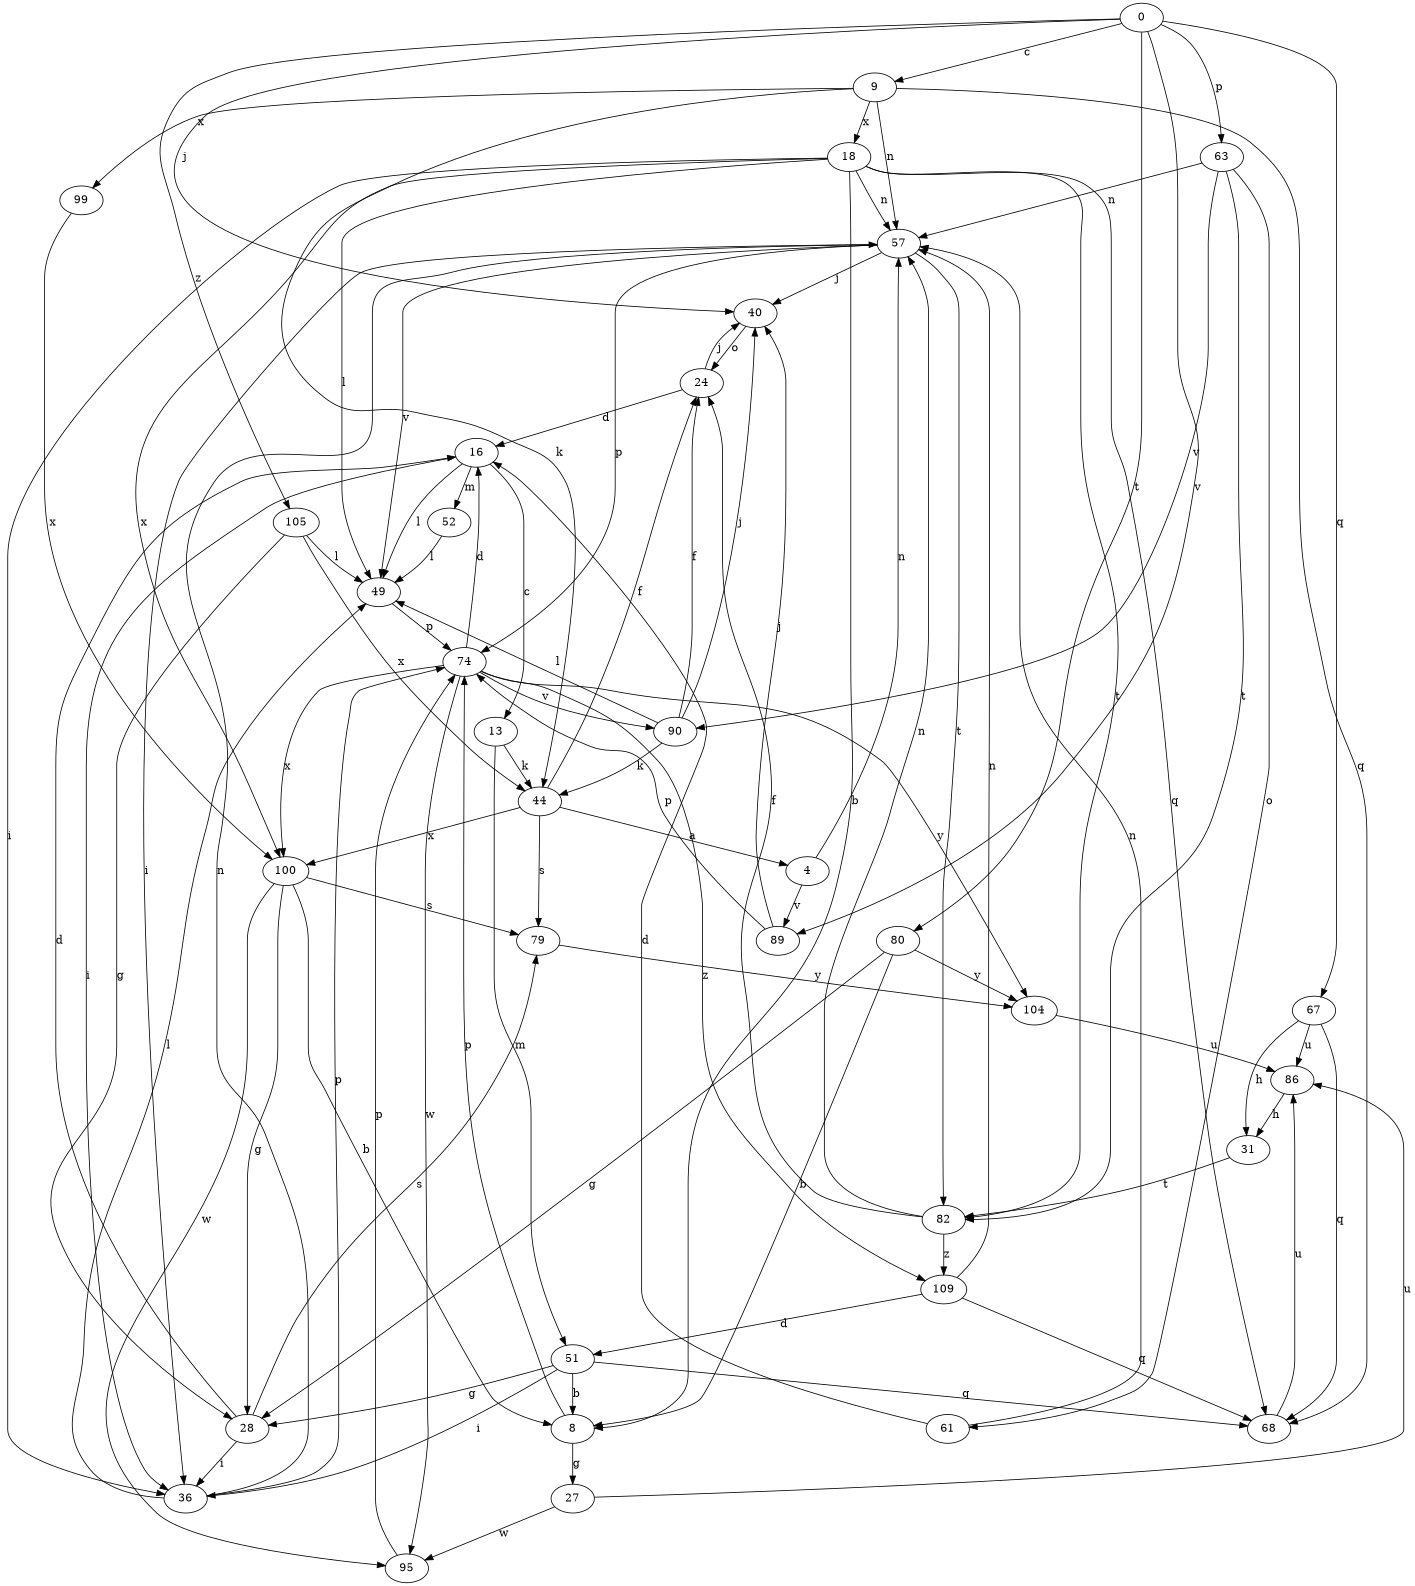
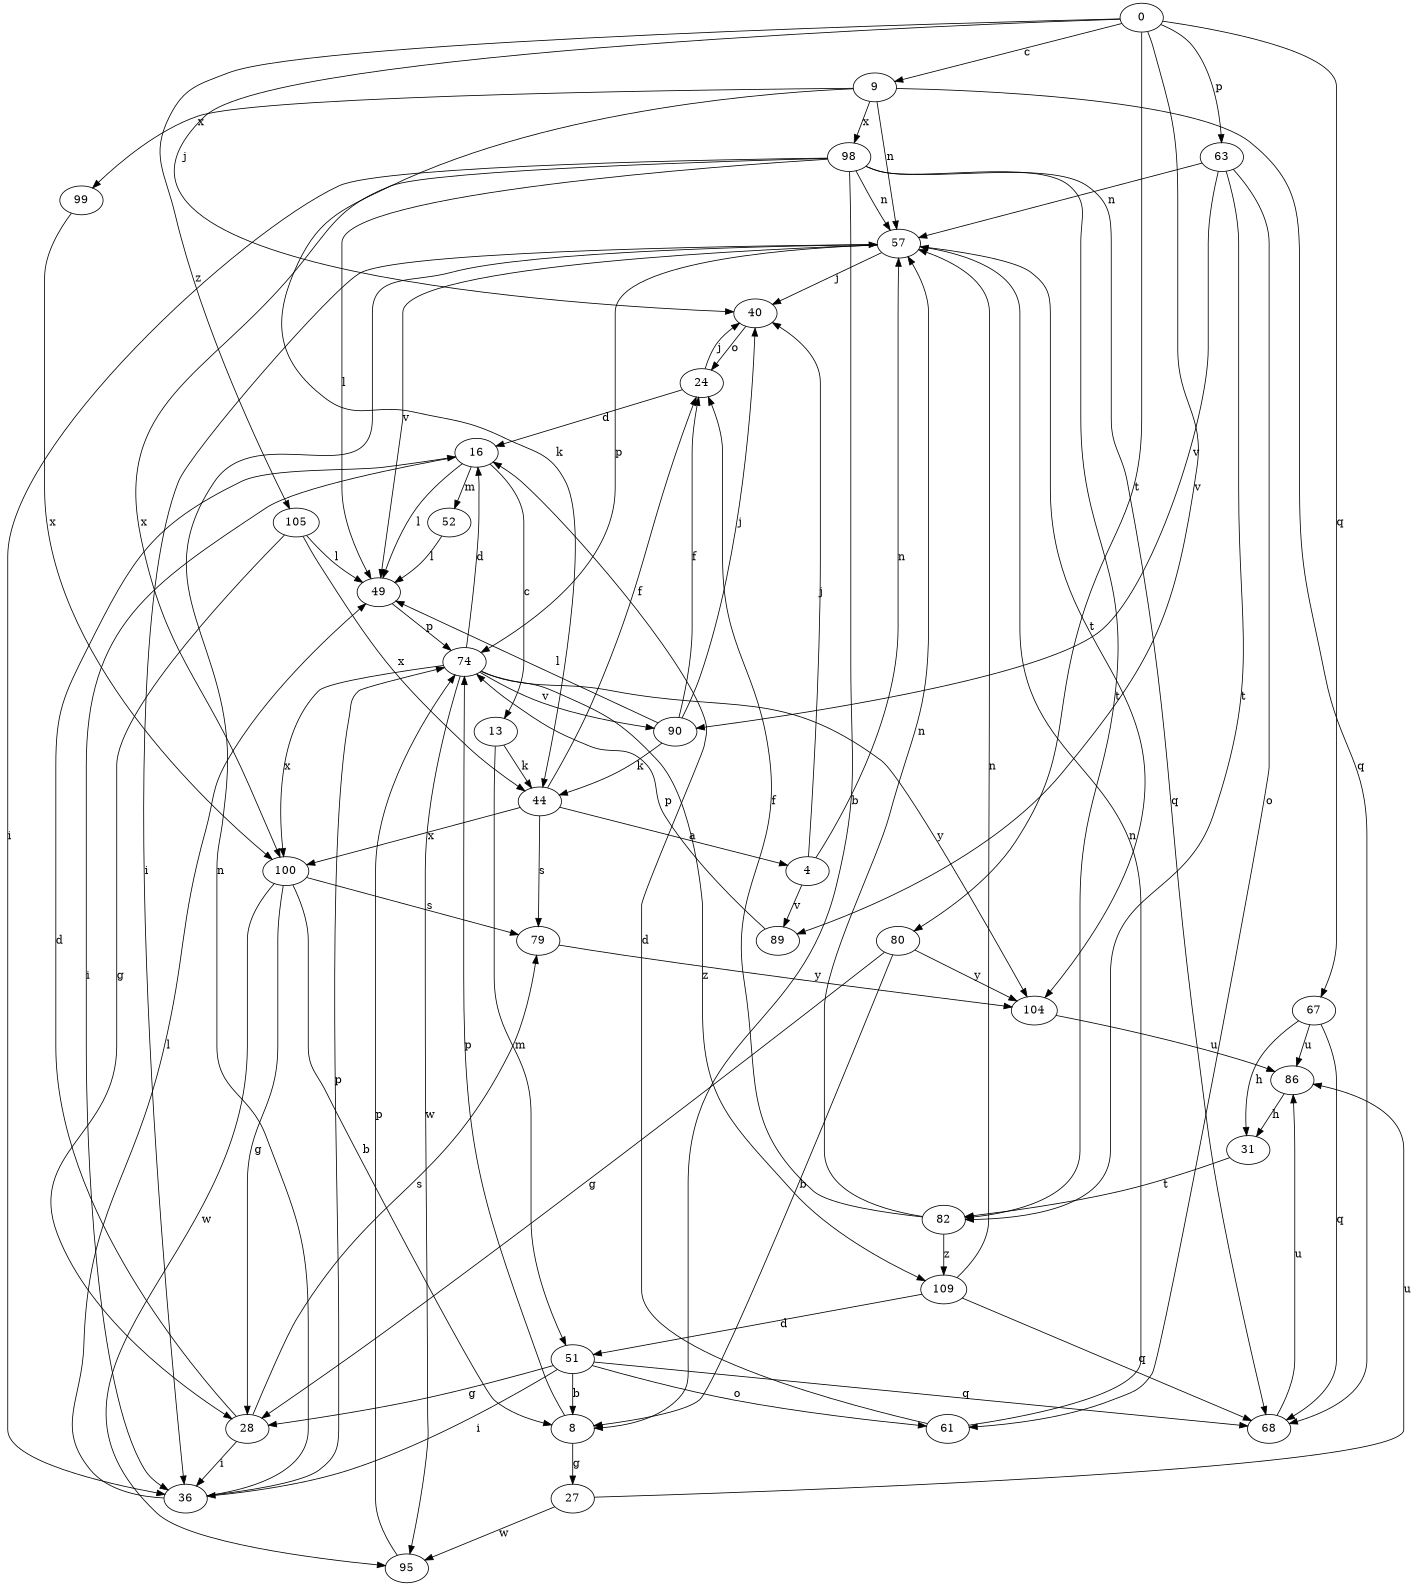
(849, 157) -> (849, 157)
(777, 630) -> (820, 584)
(957, 716) -> (1070, 590)
none -> (754, 1404)
